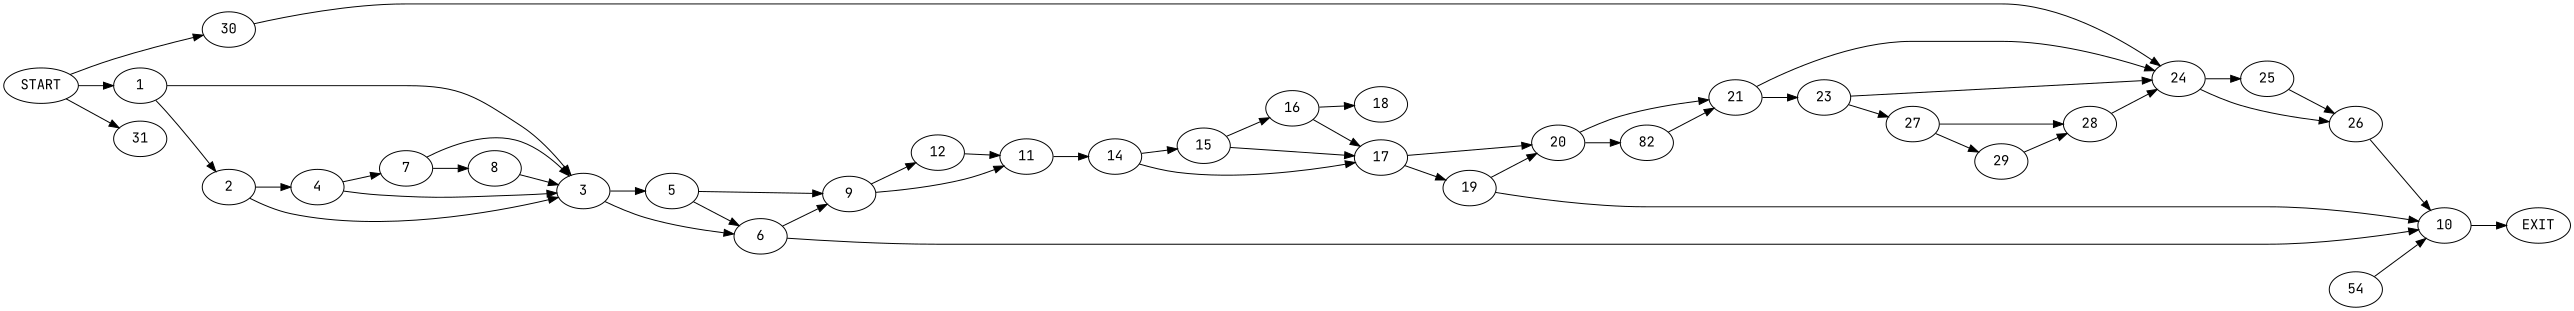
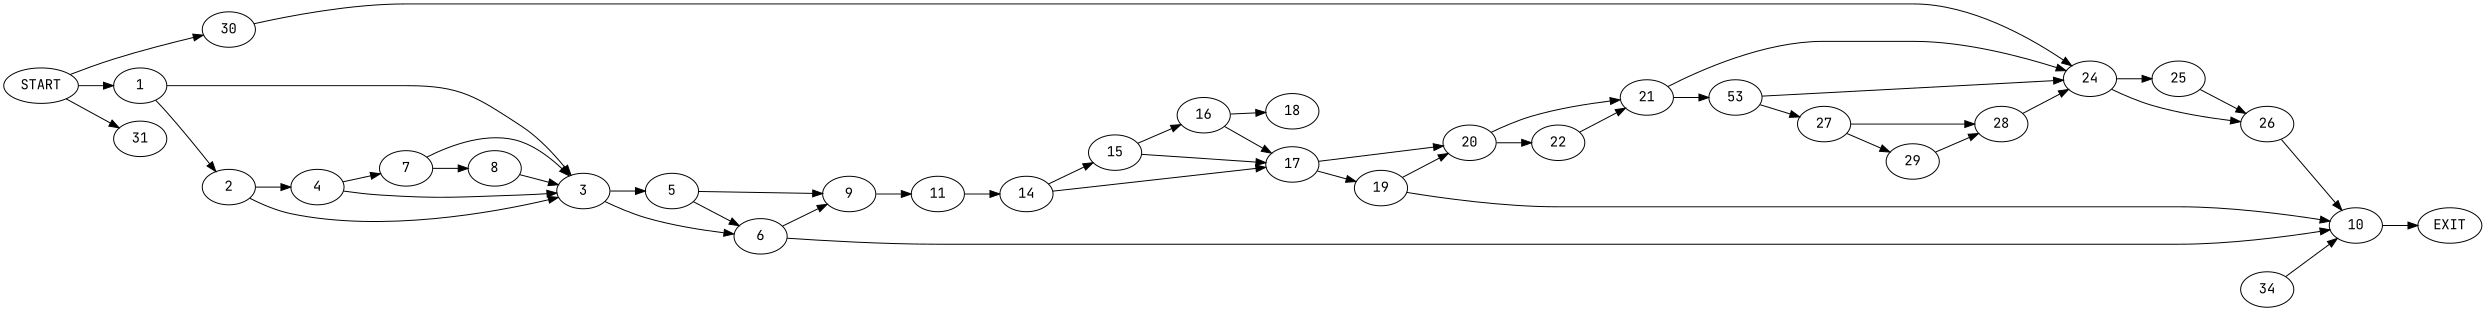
(1824, 97) -> (1735, 97)
(1647, 143) -> (1558, 143)
(938, 153) -> none
(2356, 290) -> (2267, 290)
